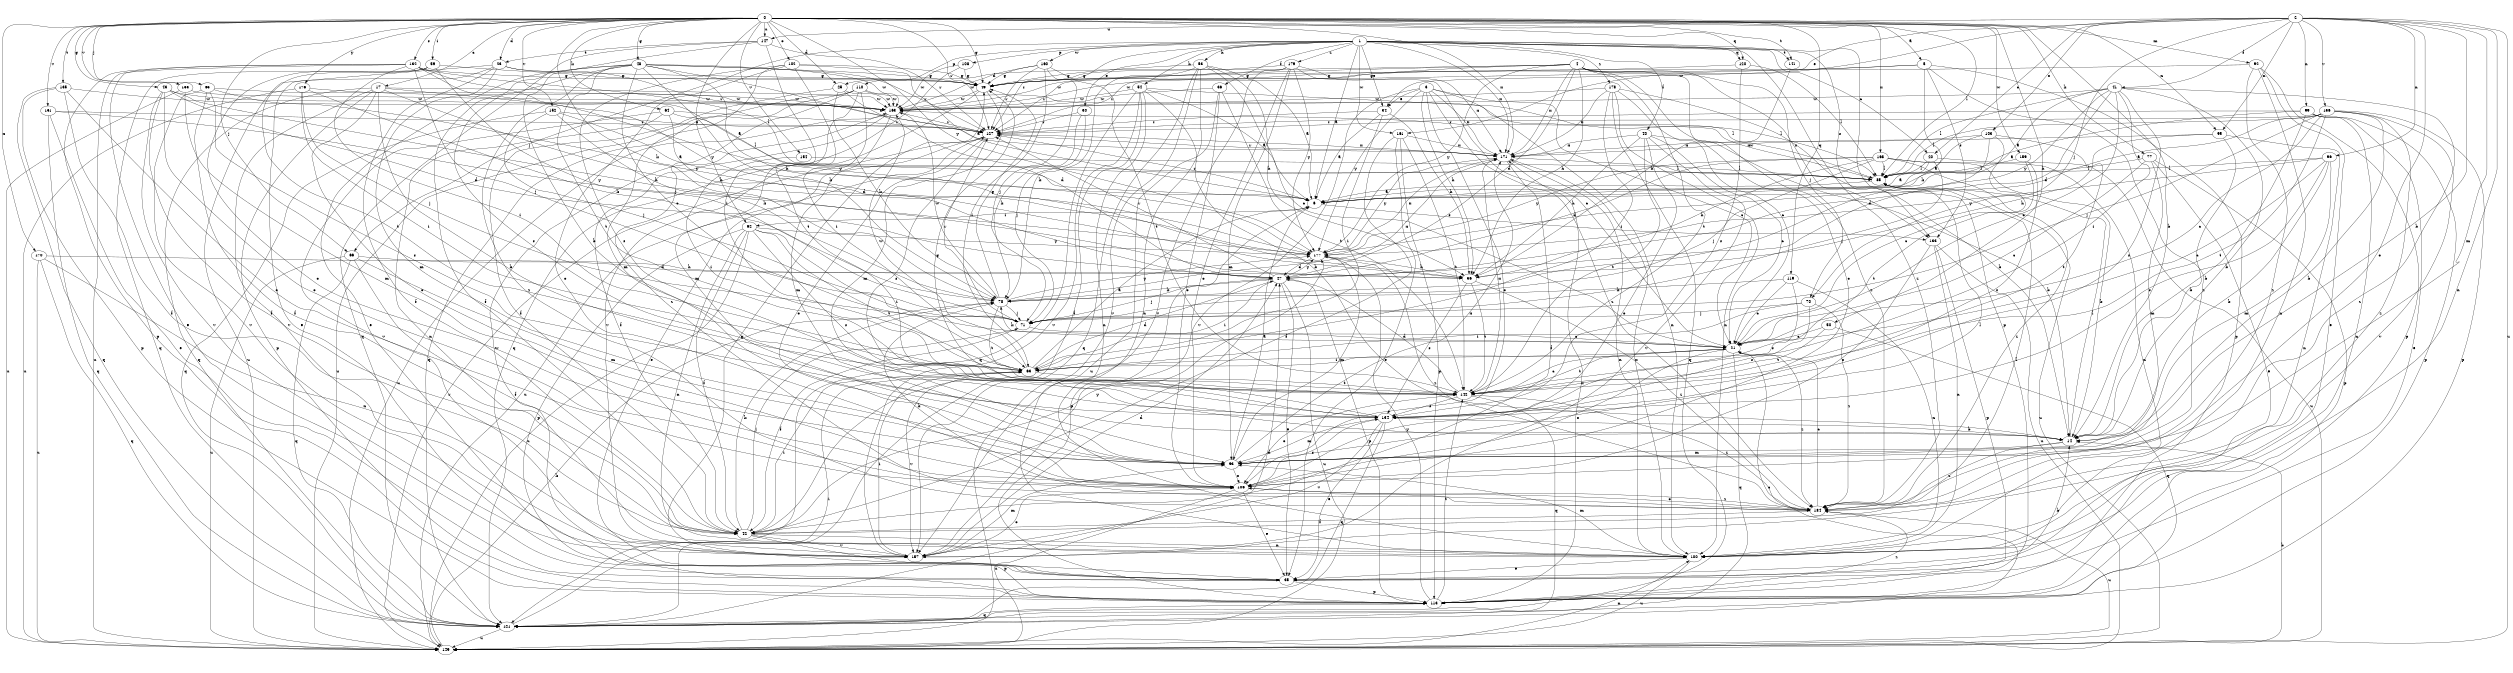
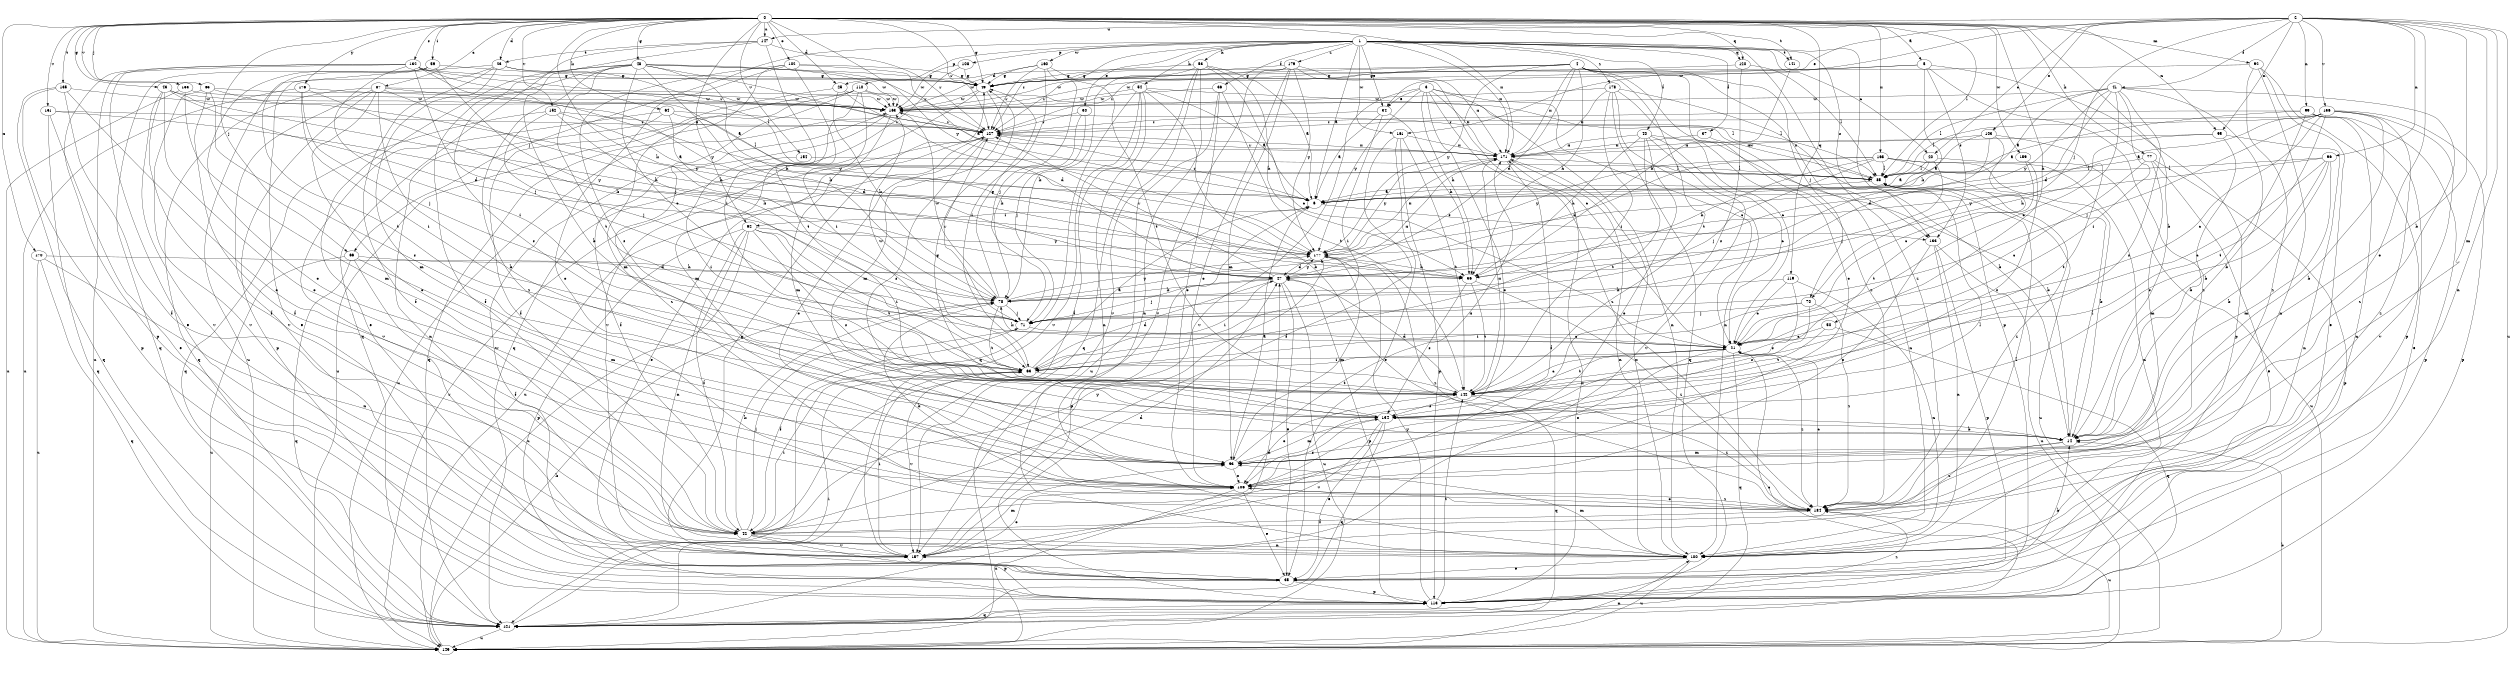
(378, 88) -> (378, 88)
none -> (1704, 134)
(1968, 169) -> none
